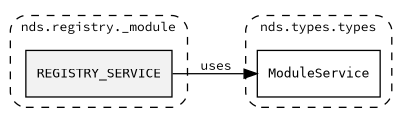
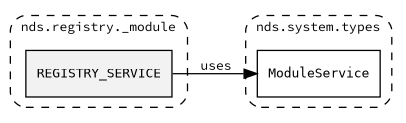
(319, 28) -> (319, 28)
